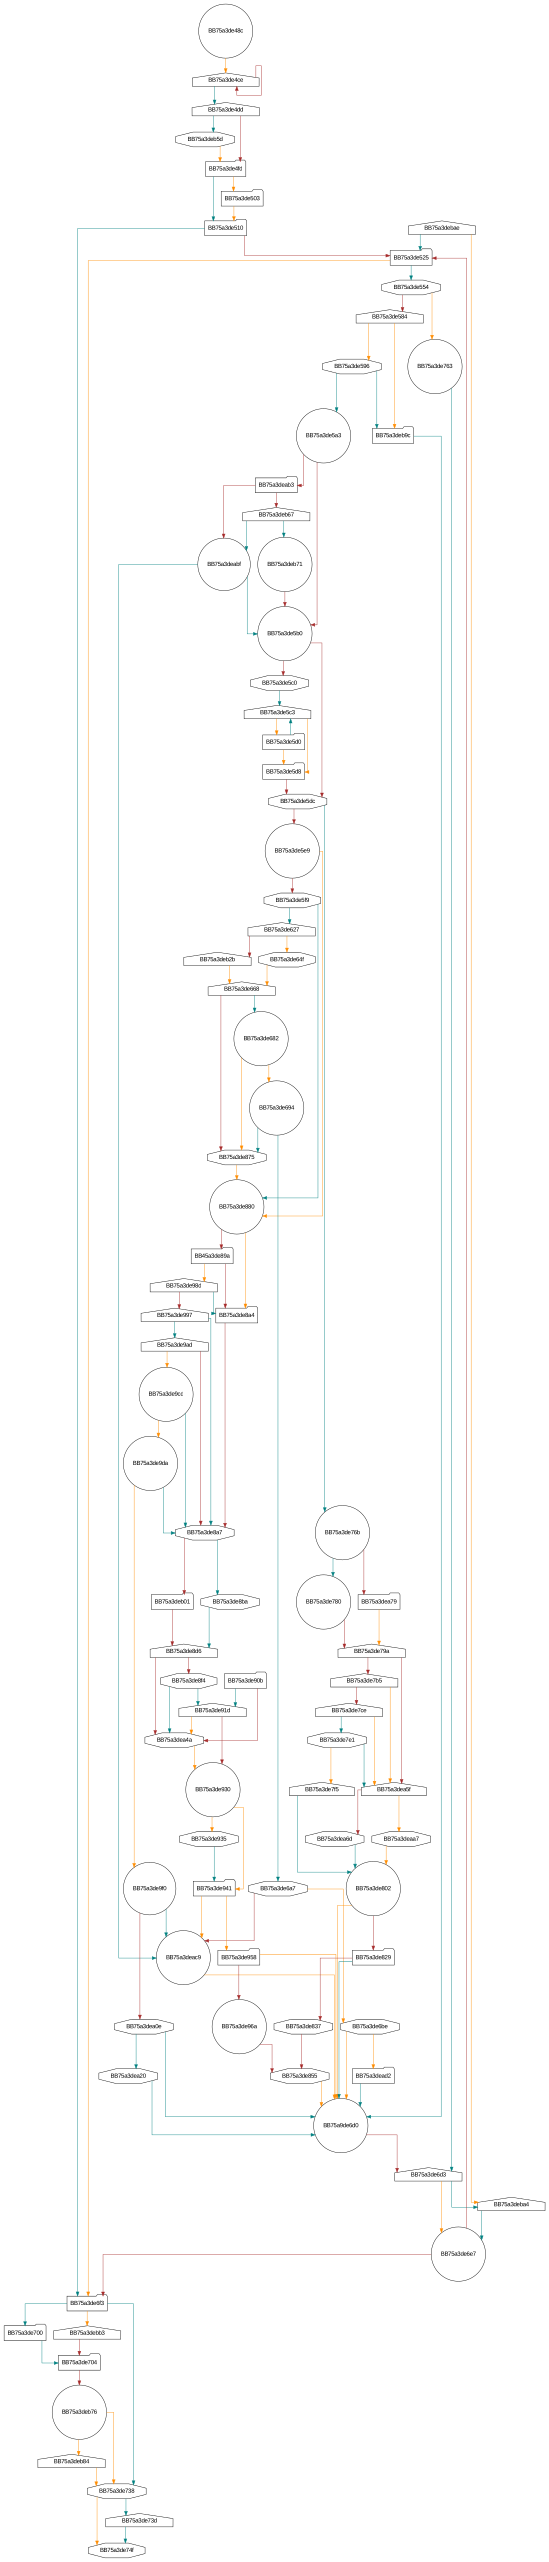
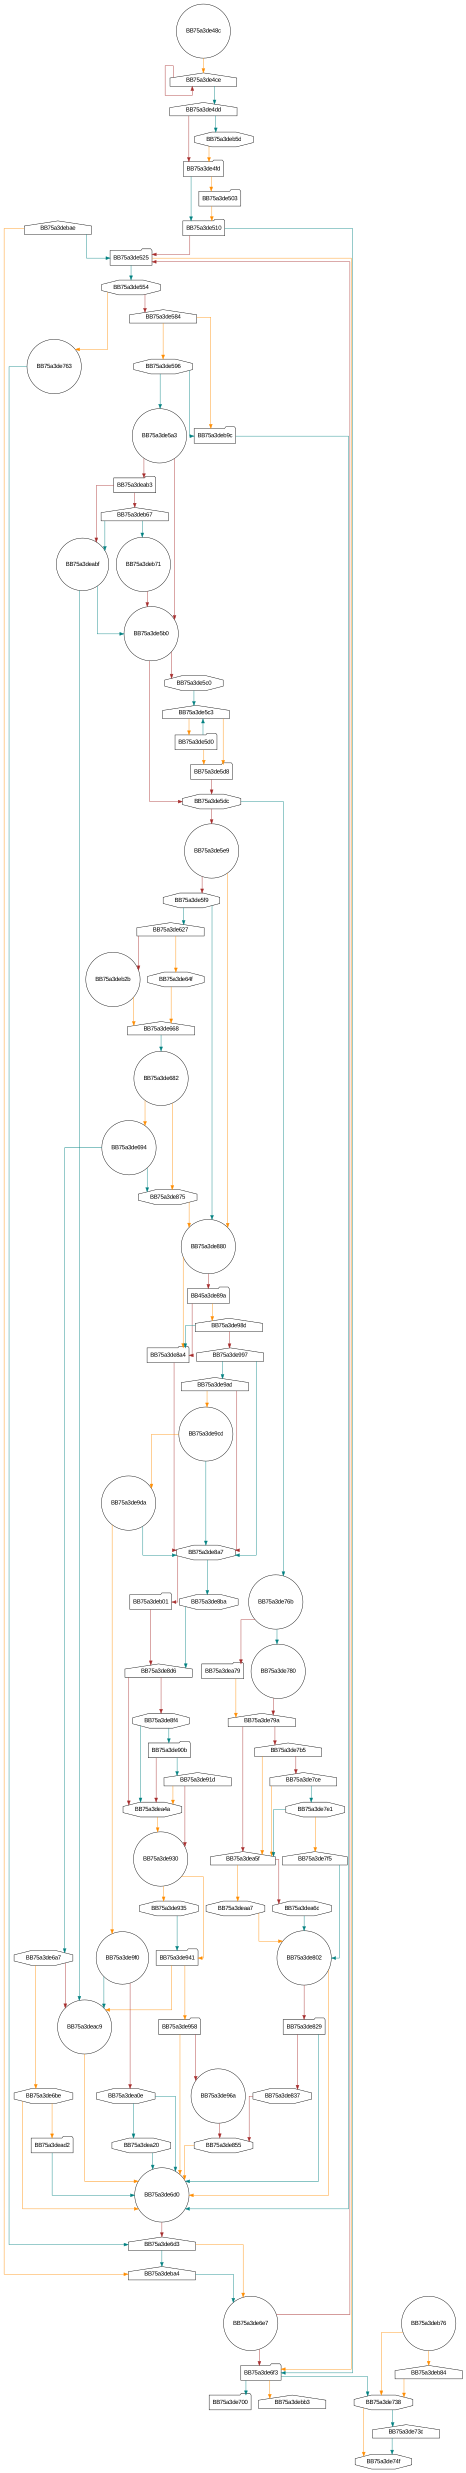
(217, 960) -> (113, 980)
(221, 1071) -> none
(198, 1695) -> (169, 1733)
(341, 2126) -> (162, 2195)
(79, 2363) -> none
